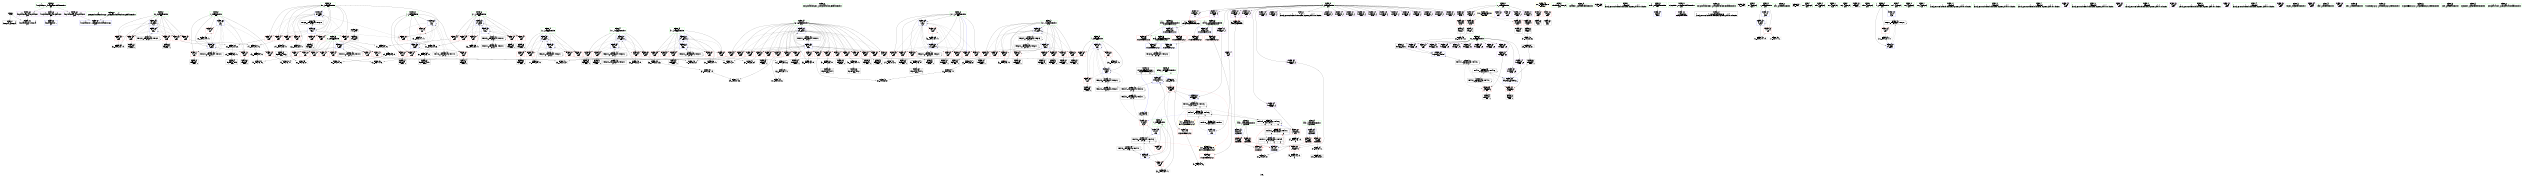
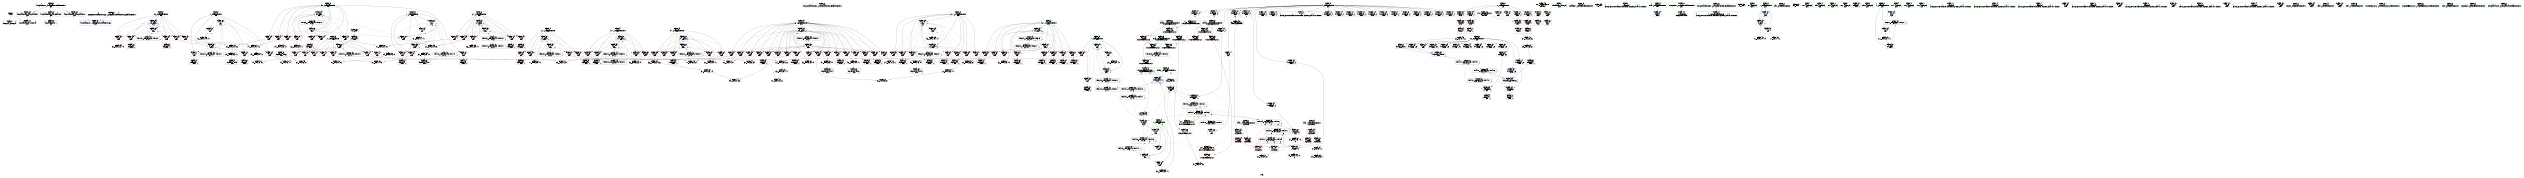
(1169, 48) -> (1169, 48)
none -> (1146, 62)
